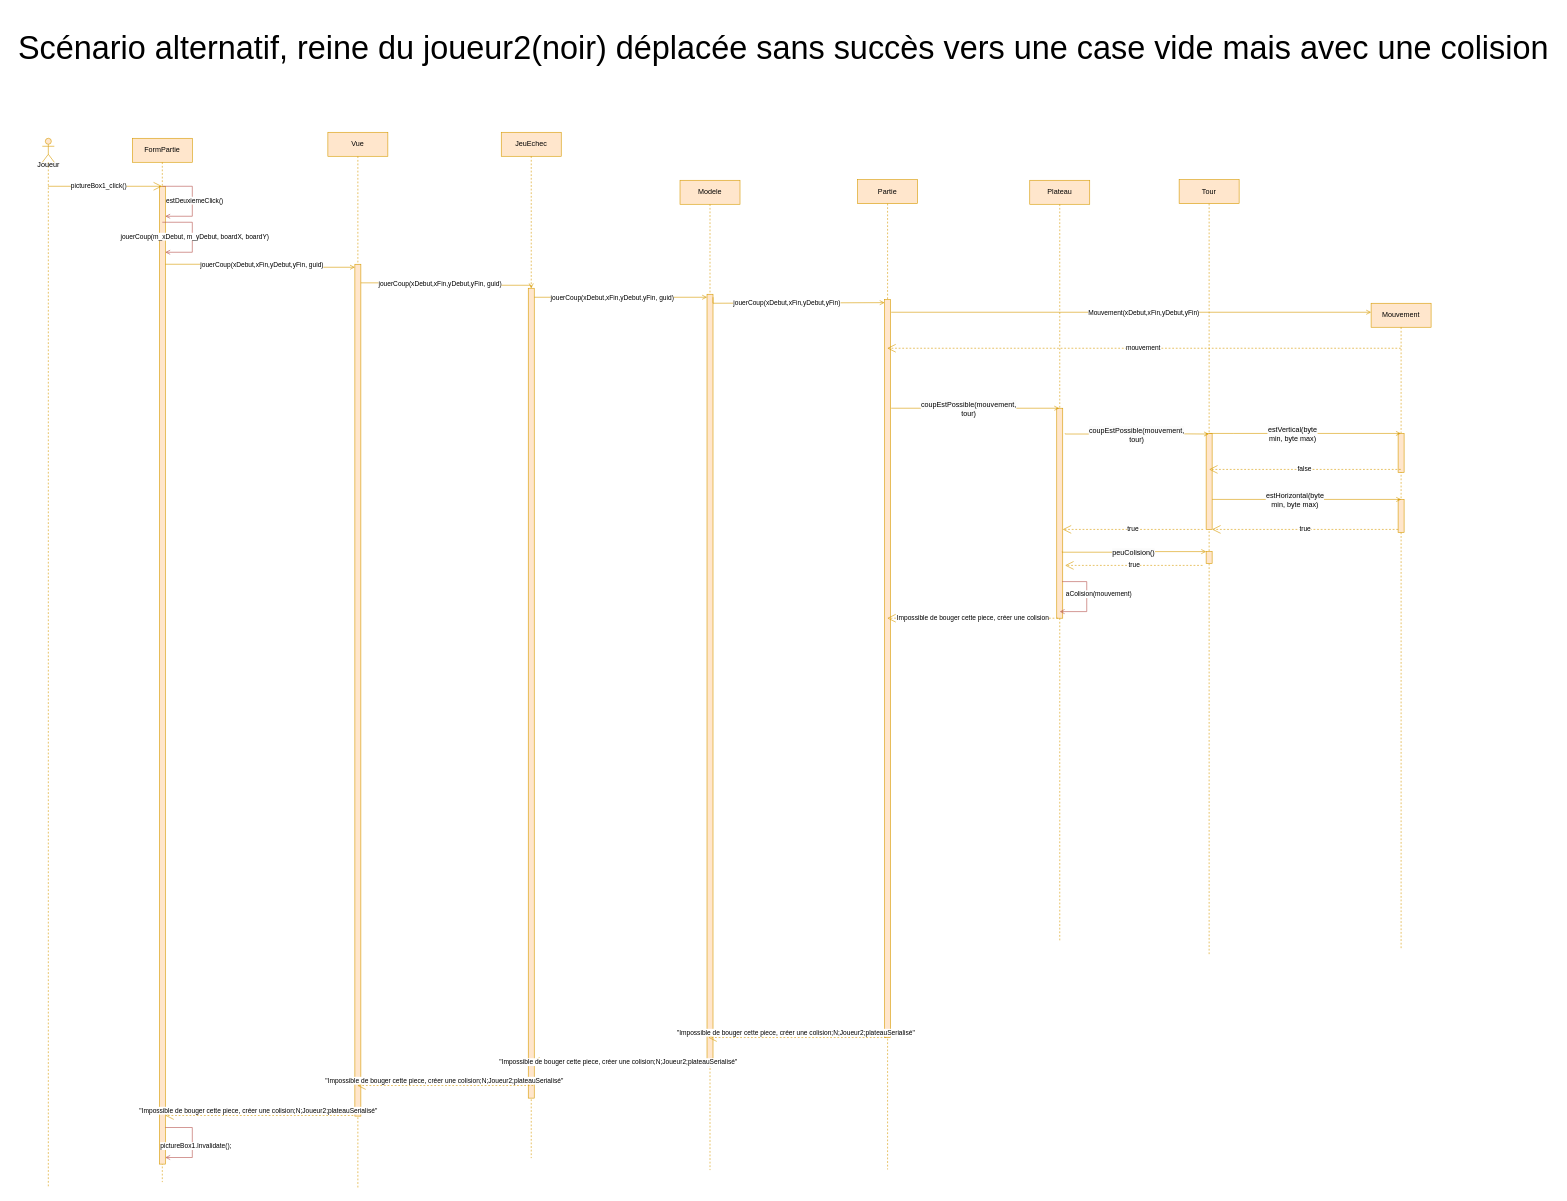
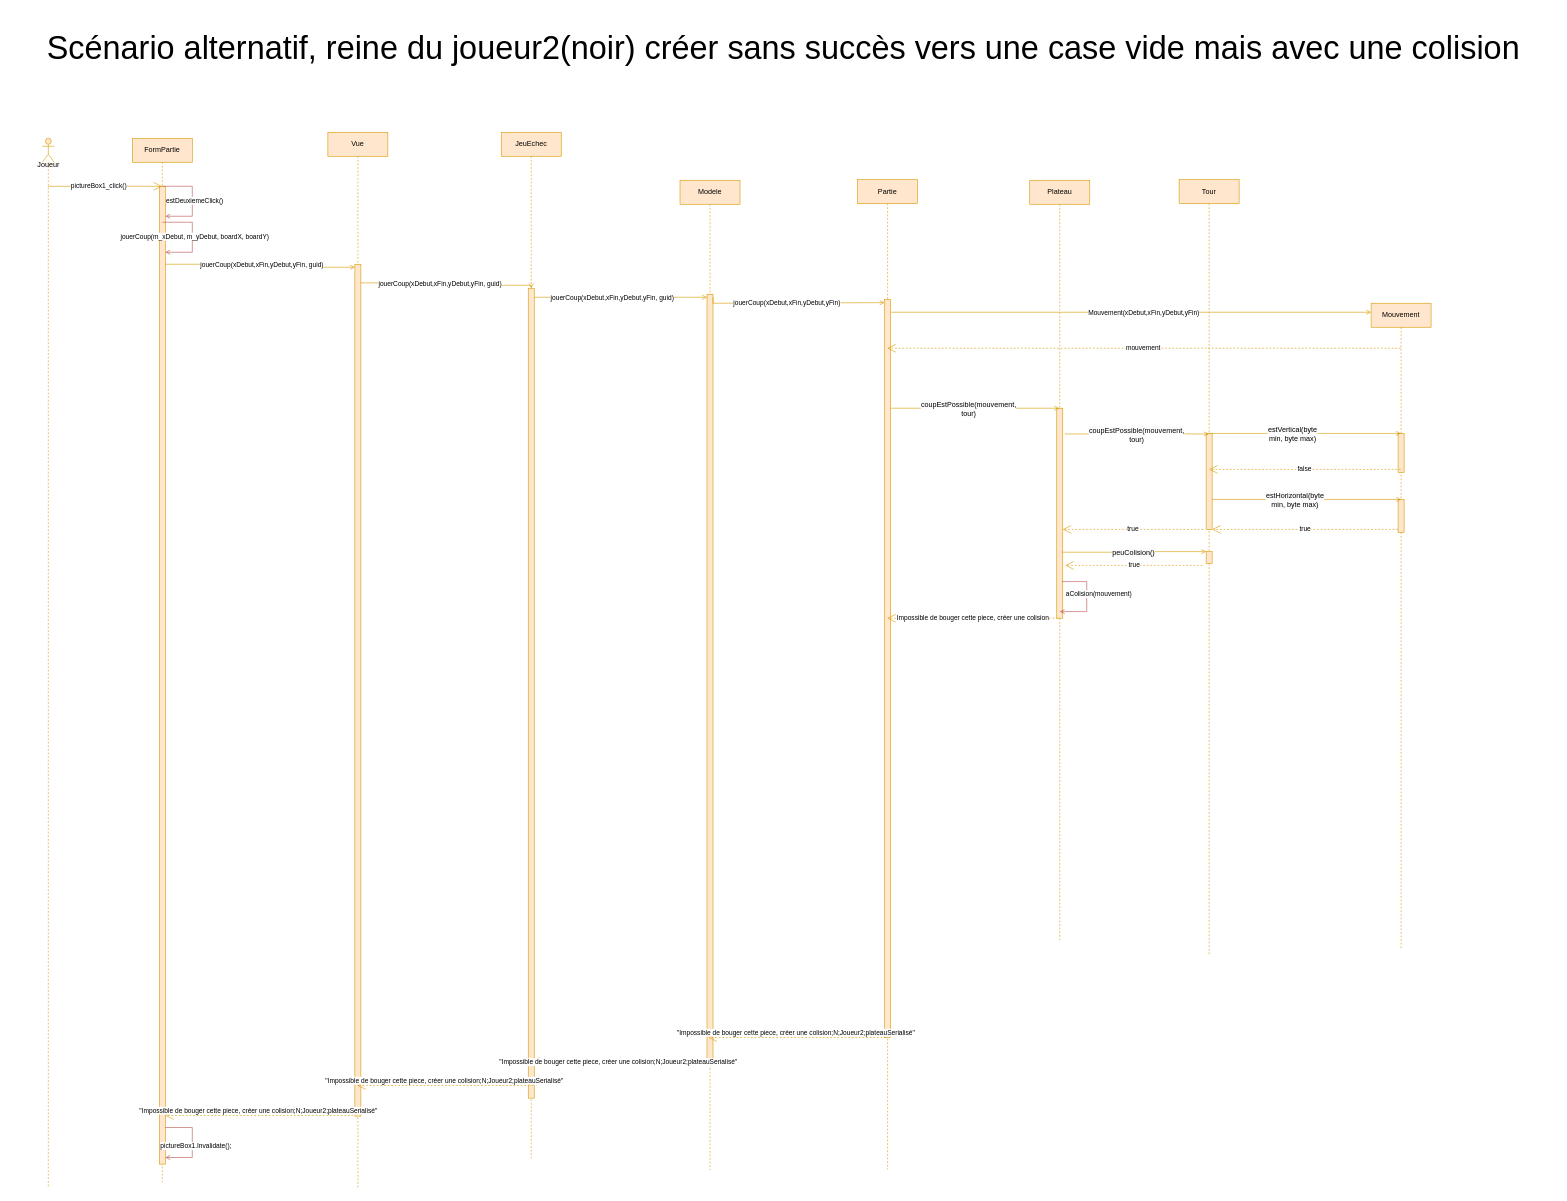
(784, 48) -> (784, 48)
